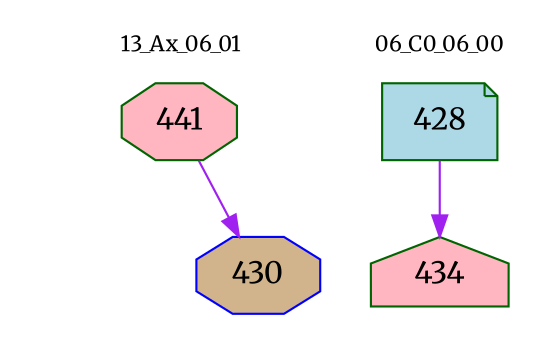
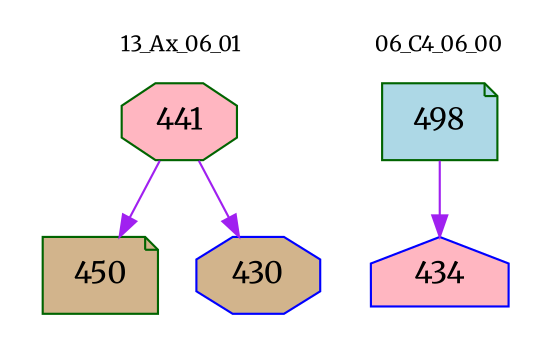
(440, 46) -> (440, 46)
(440, 122) -> (440, 122)
none -> (100, 275)
(440, 275) -> (440, 275)
